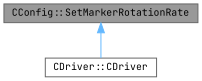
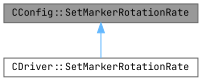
(101, 67) -> (101, 67)
